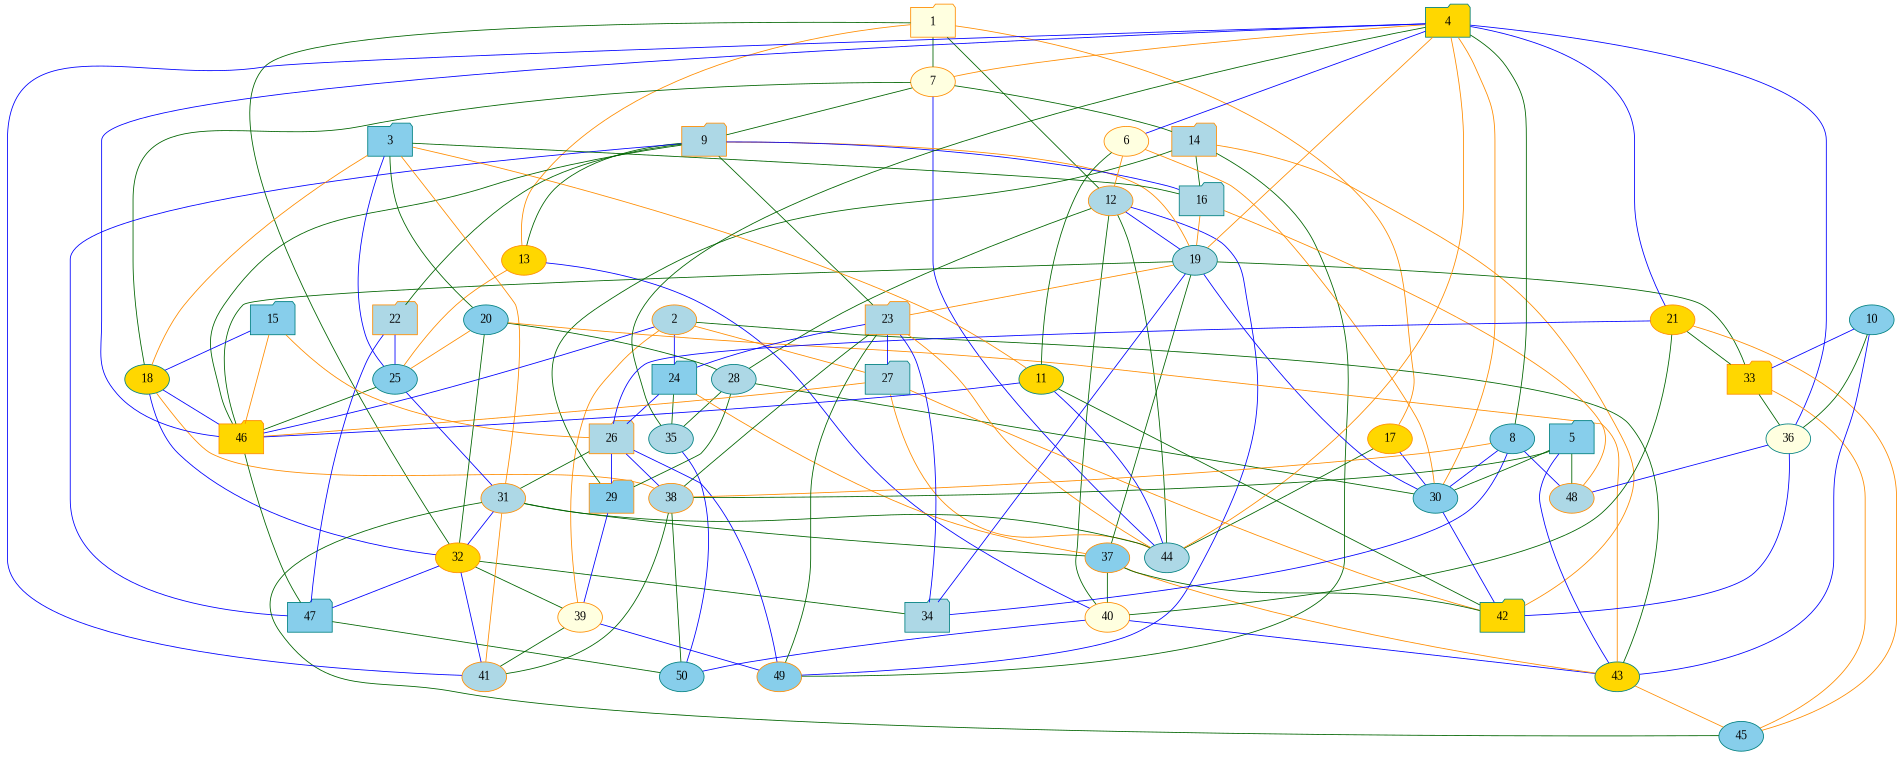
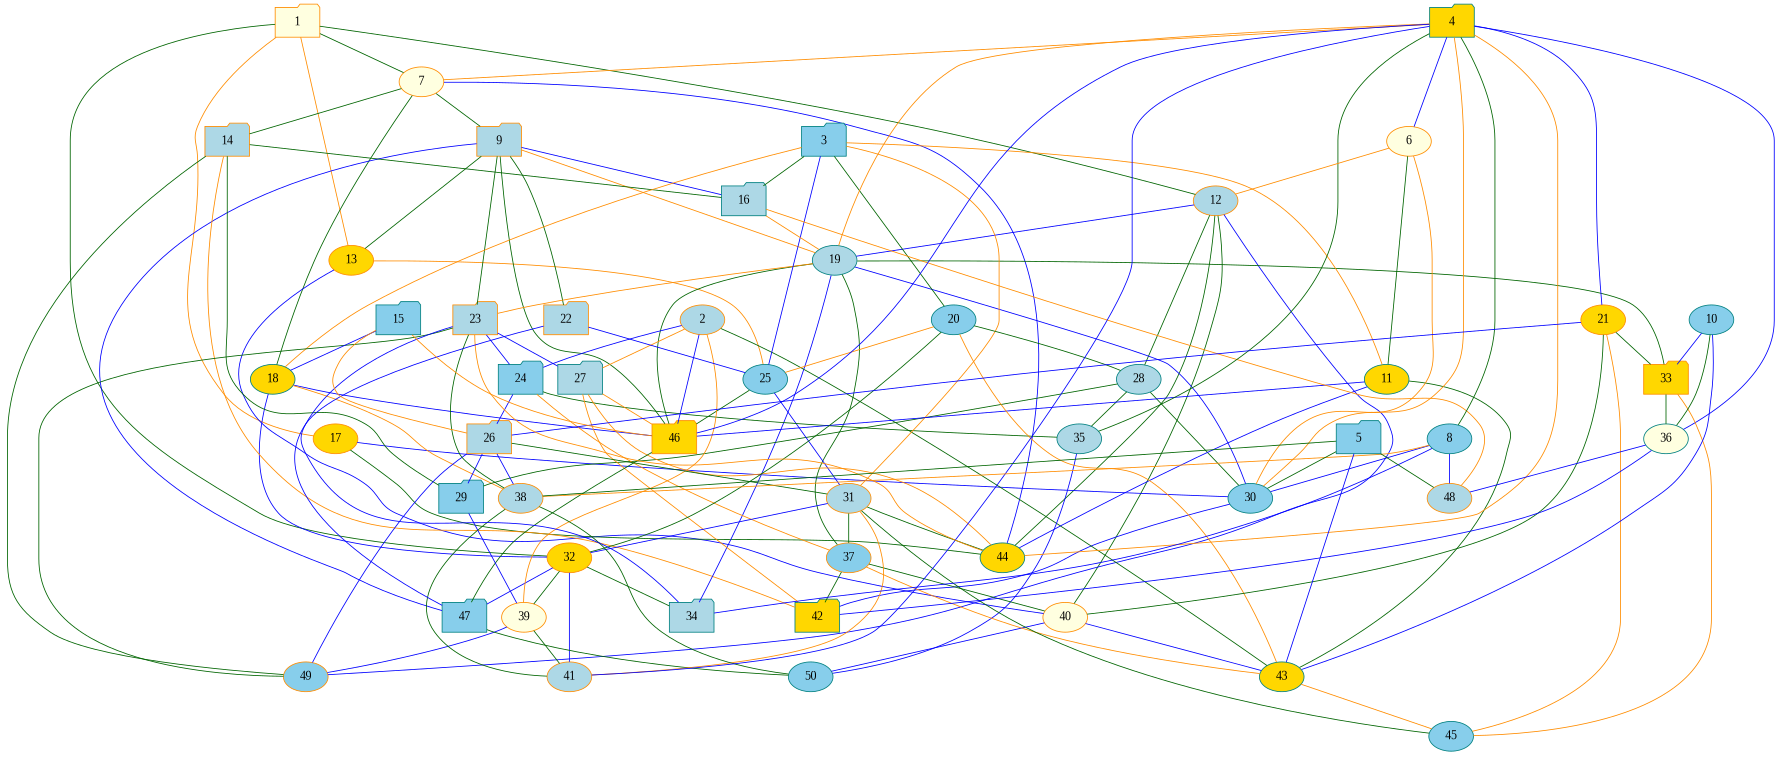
(1259, 492) -> (1478, 519)
(612, 498) -> (461, 498)
(1167, 558) -> (1002, 558)
